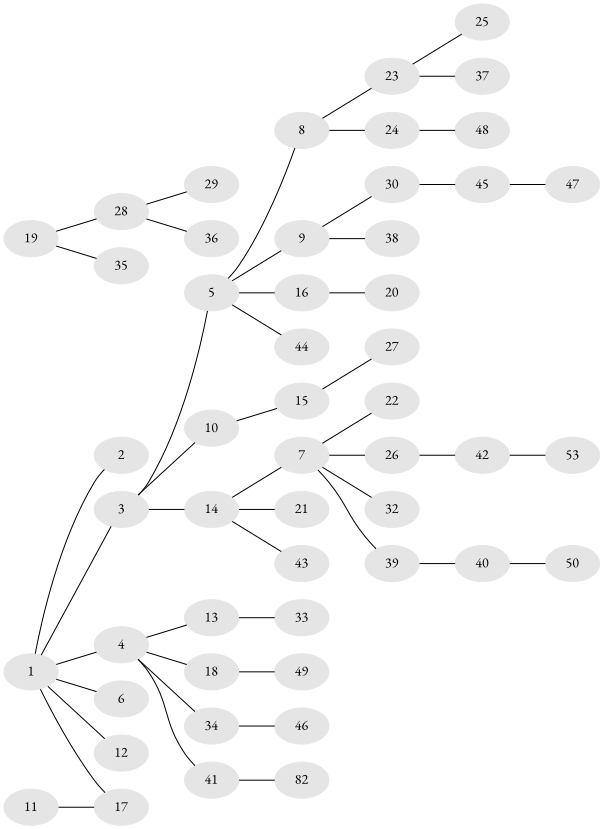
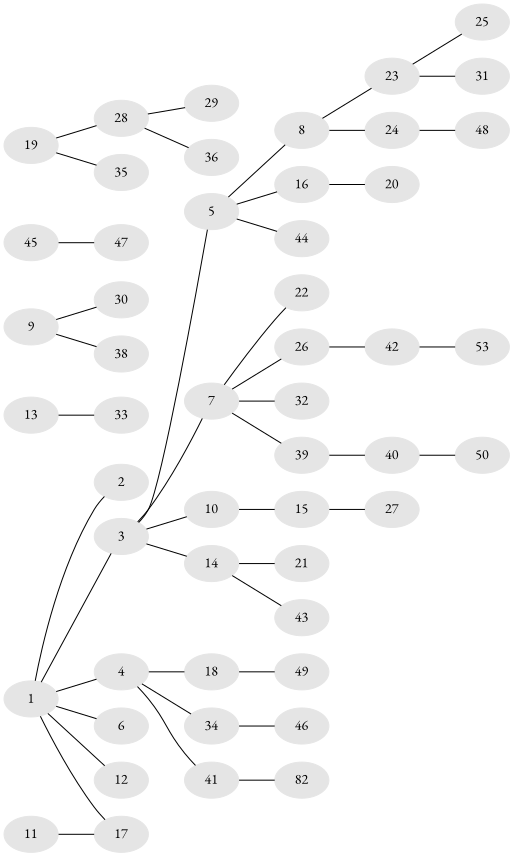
(482, 76) -> (482, 76)
(437, 185) -> none
(257, 266) -> none
(257, 482) -> (173, 472)
(167, 631) -> none
